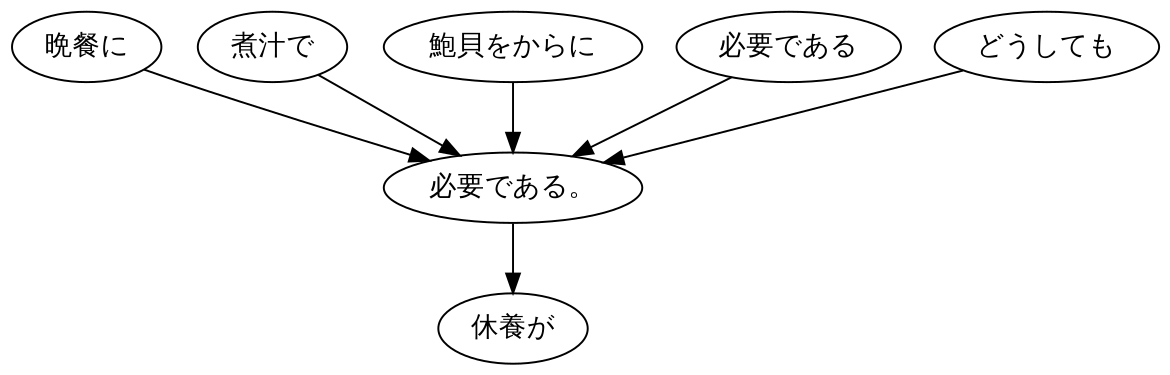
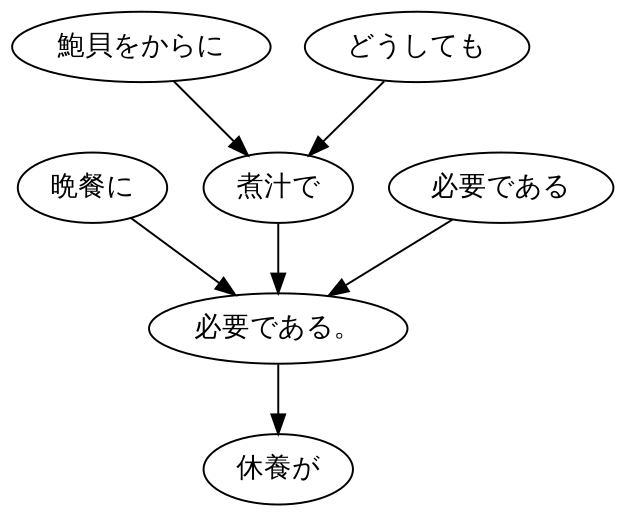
(513, 108) -> (204, 111)
(793, 114) -> (354, 111)
